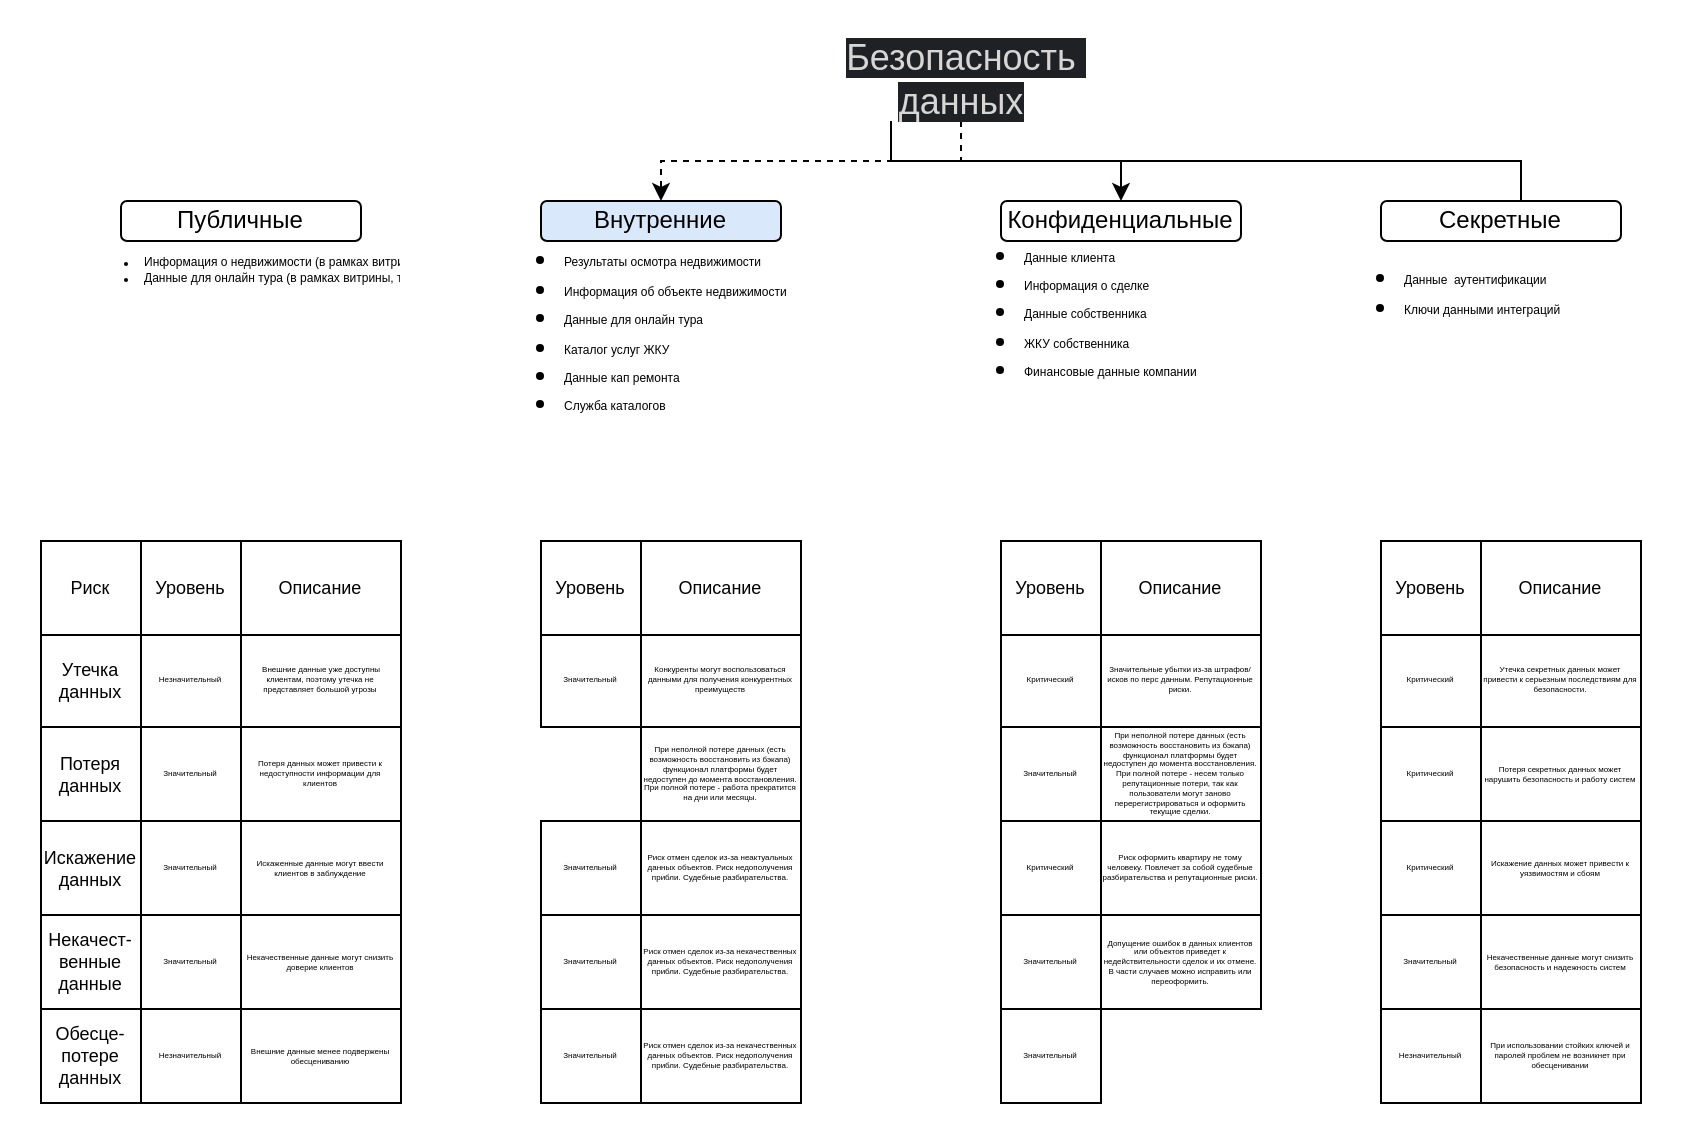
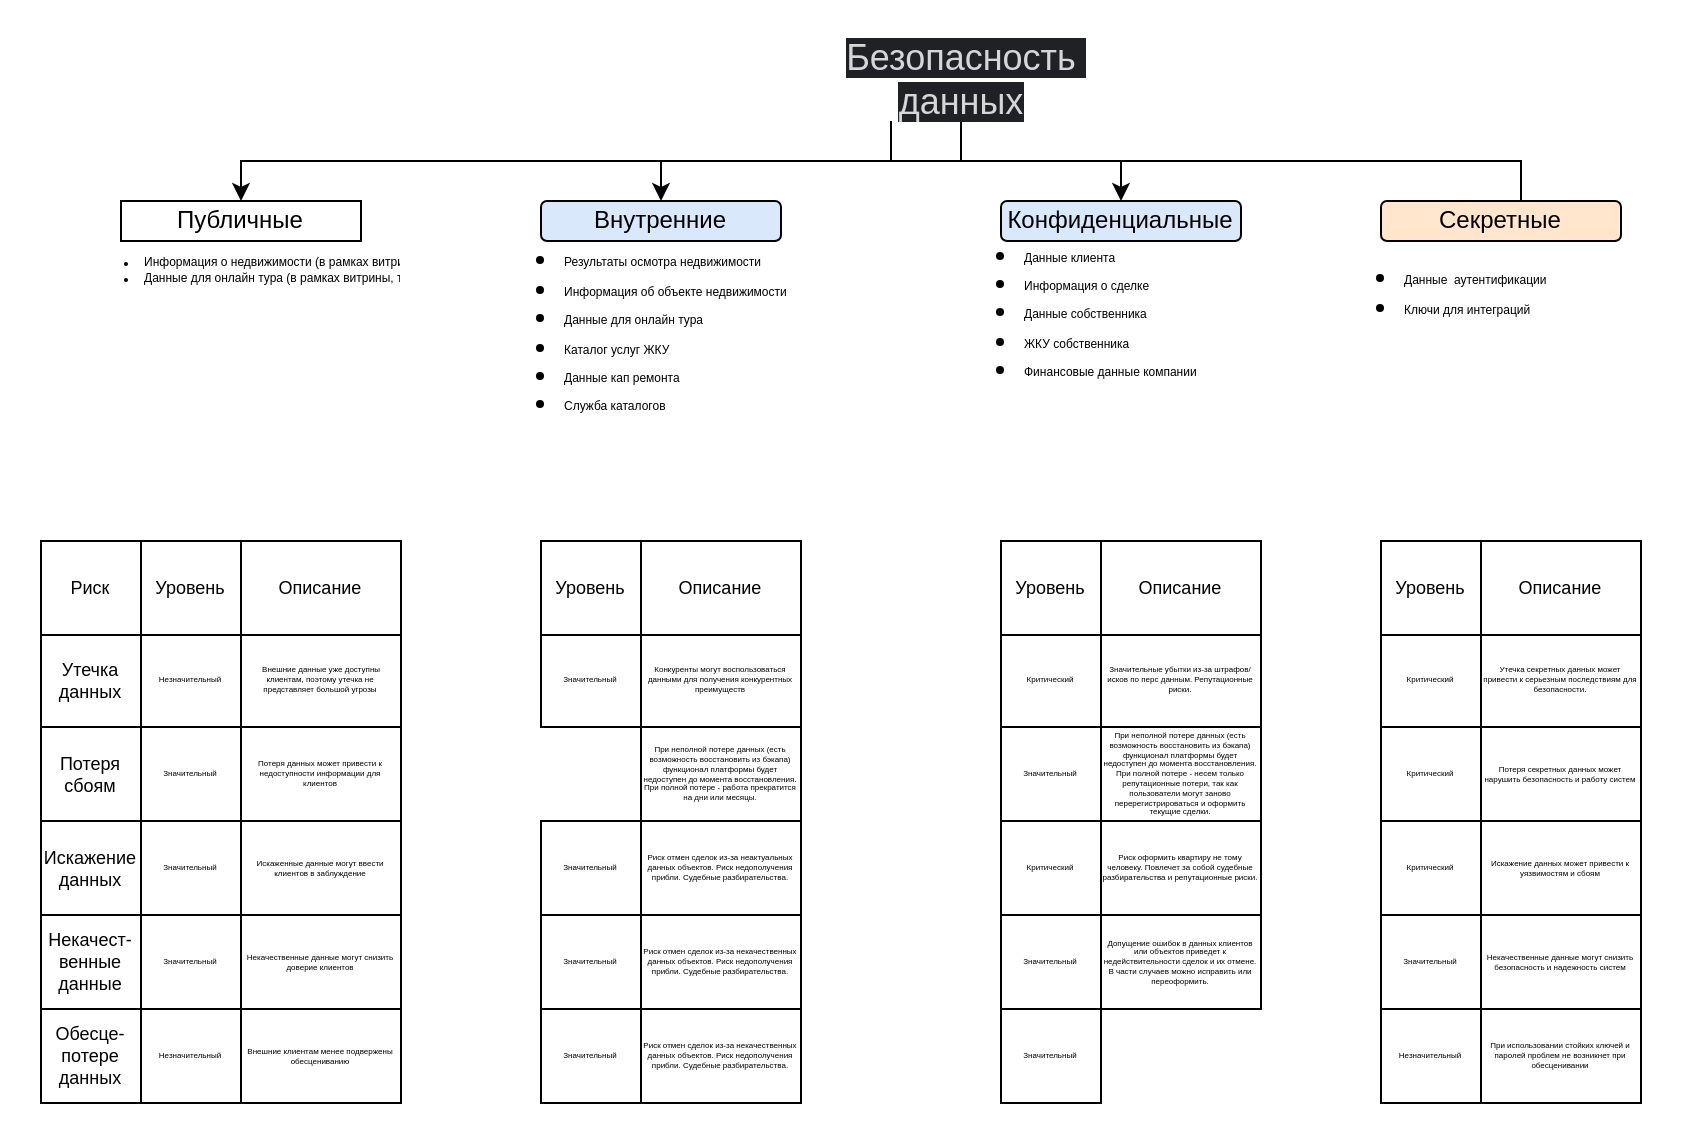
(961, 141) -> (961, 141)
none -> (436, 161)
(241, 221) -> (241, 221)
(1121, 221) -> (1121, 221)
(1501, 221) -> (1501, 221)
(1480, 291) -> (1470, 291)
(91, 775) -> (91, 775)
(321, 1057) -> (321, 1057)
